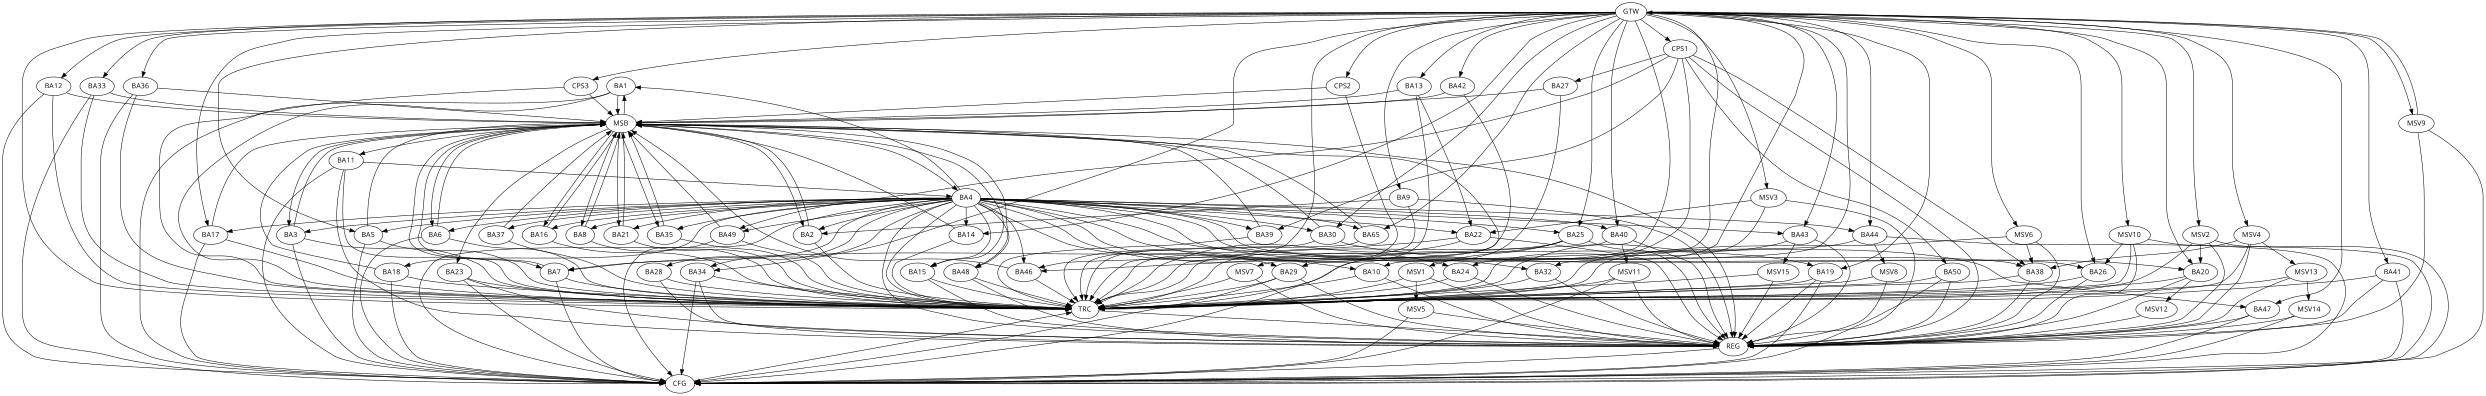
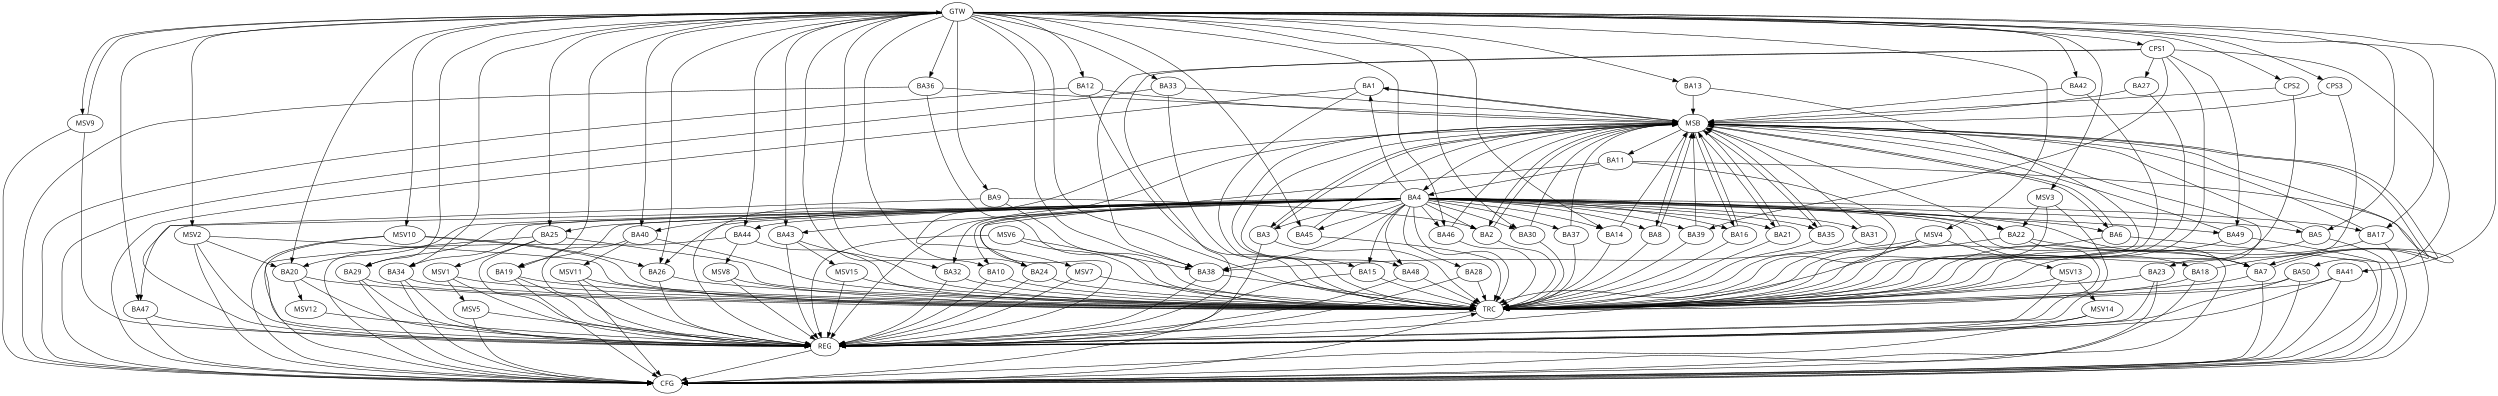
(1914, 33) -> (1035, 176)
(1447, 157) -> (1853, 175)
(1371, 235) -> (1305, 235)
none -> (1870, 235)
(1327, 258) -> (896, 290)
(1759, 262) -> (851, 212)
